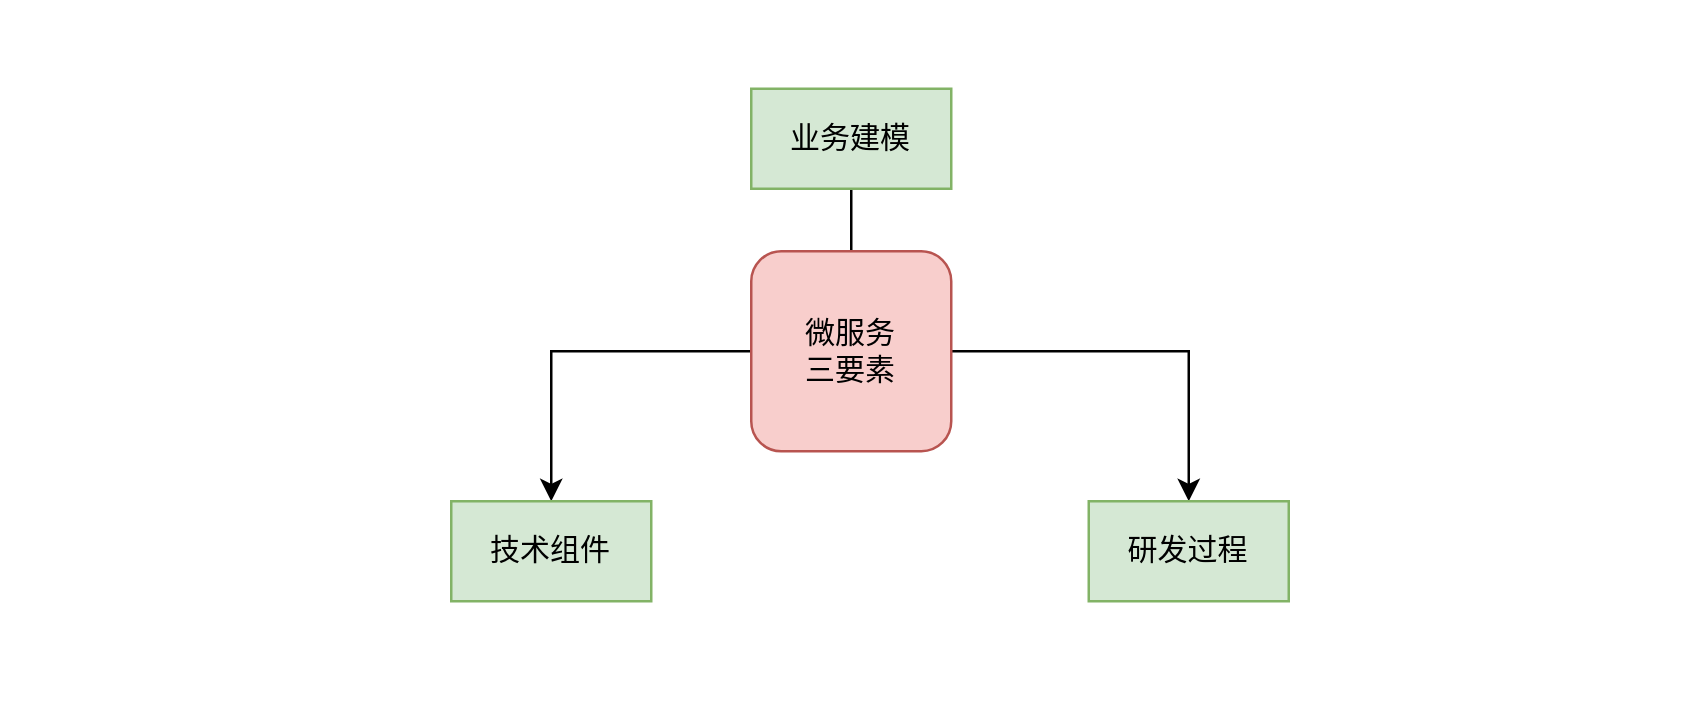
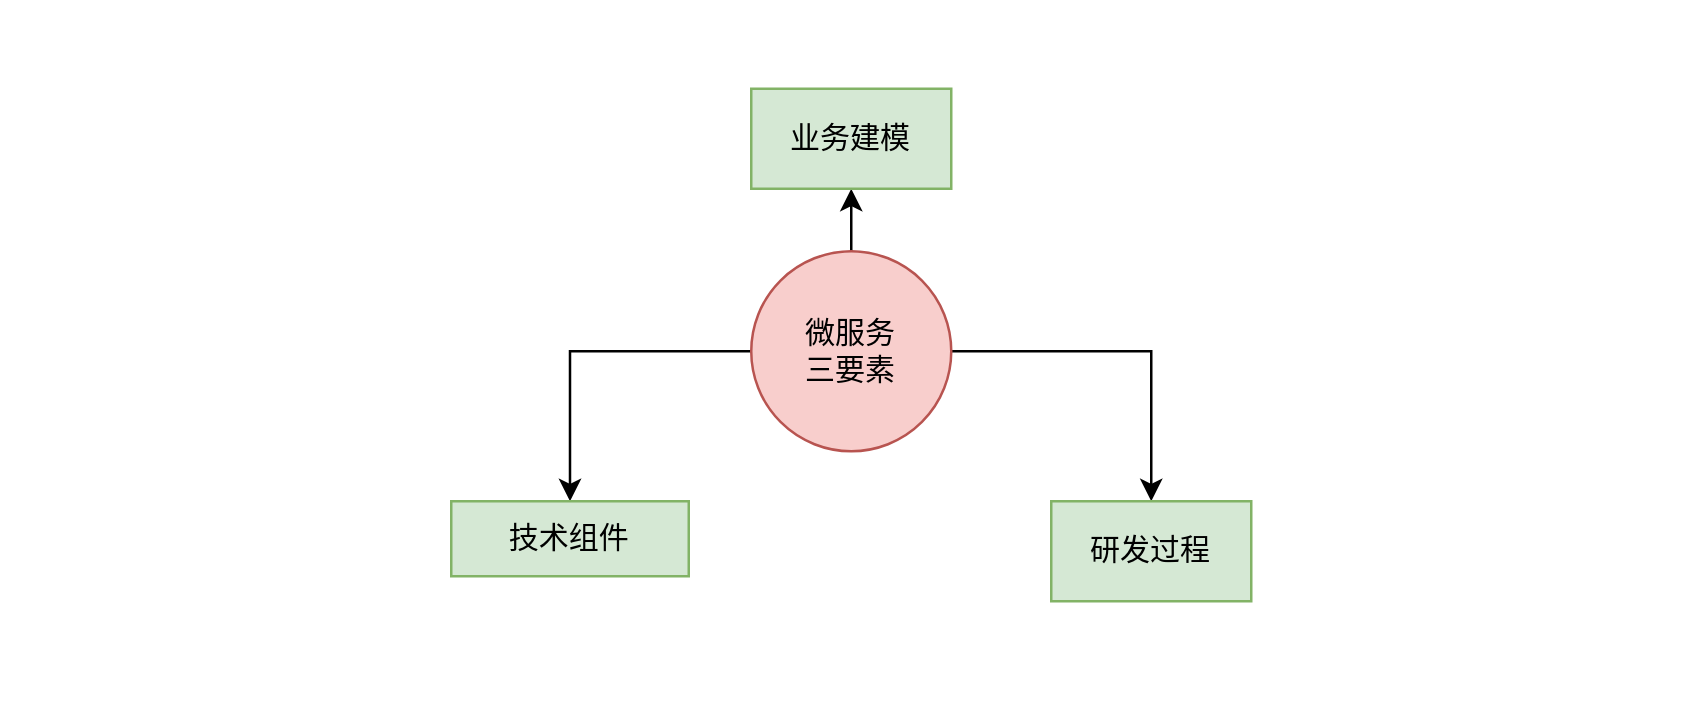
(851, 199) -> (851, 207)
(851, 351) -> (851, 351)
(551, 551) -> (570, 539)
(1189, 551) -> (1151, 551)
